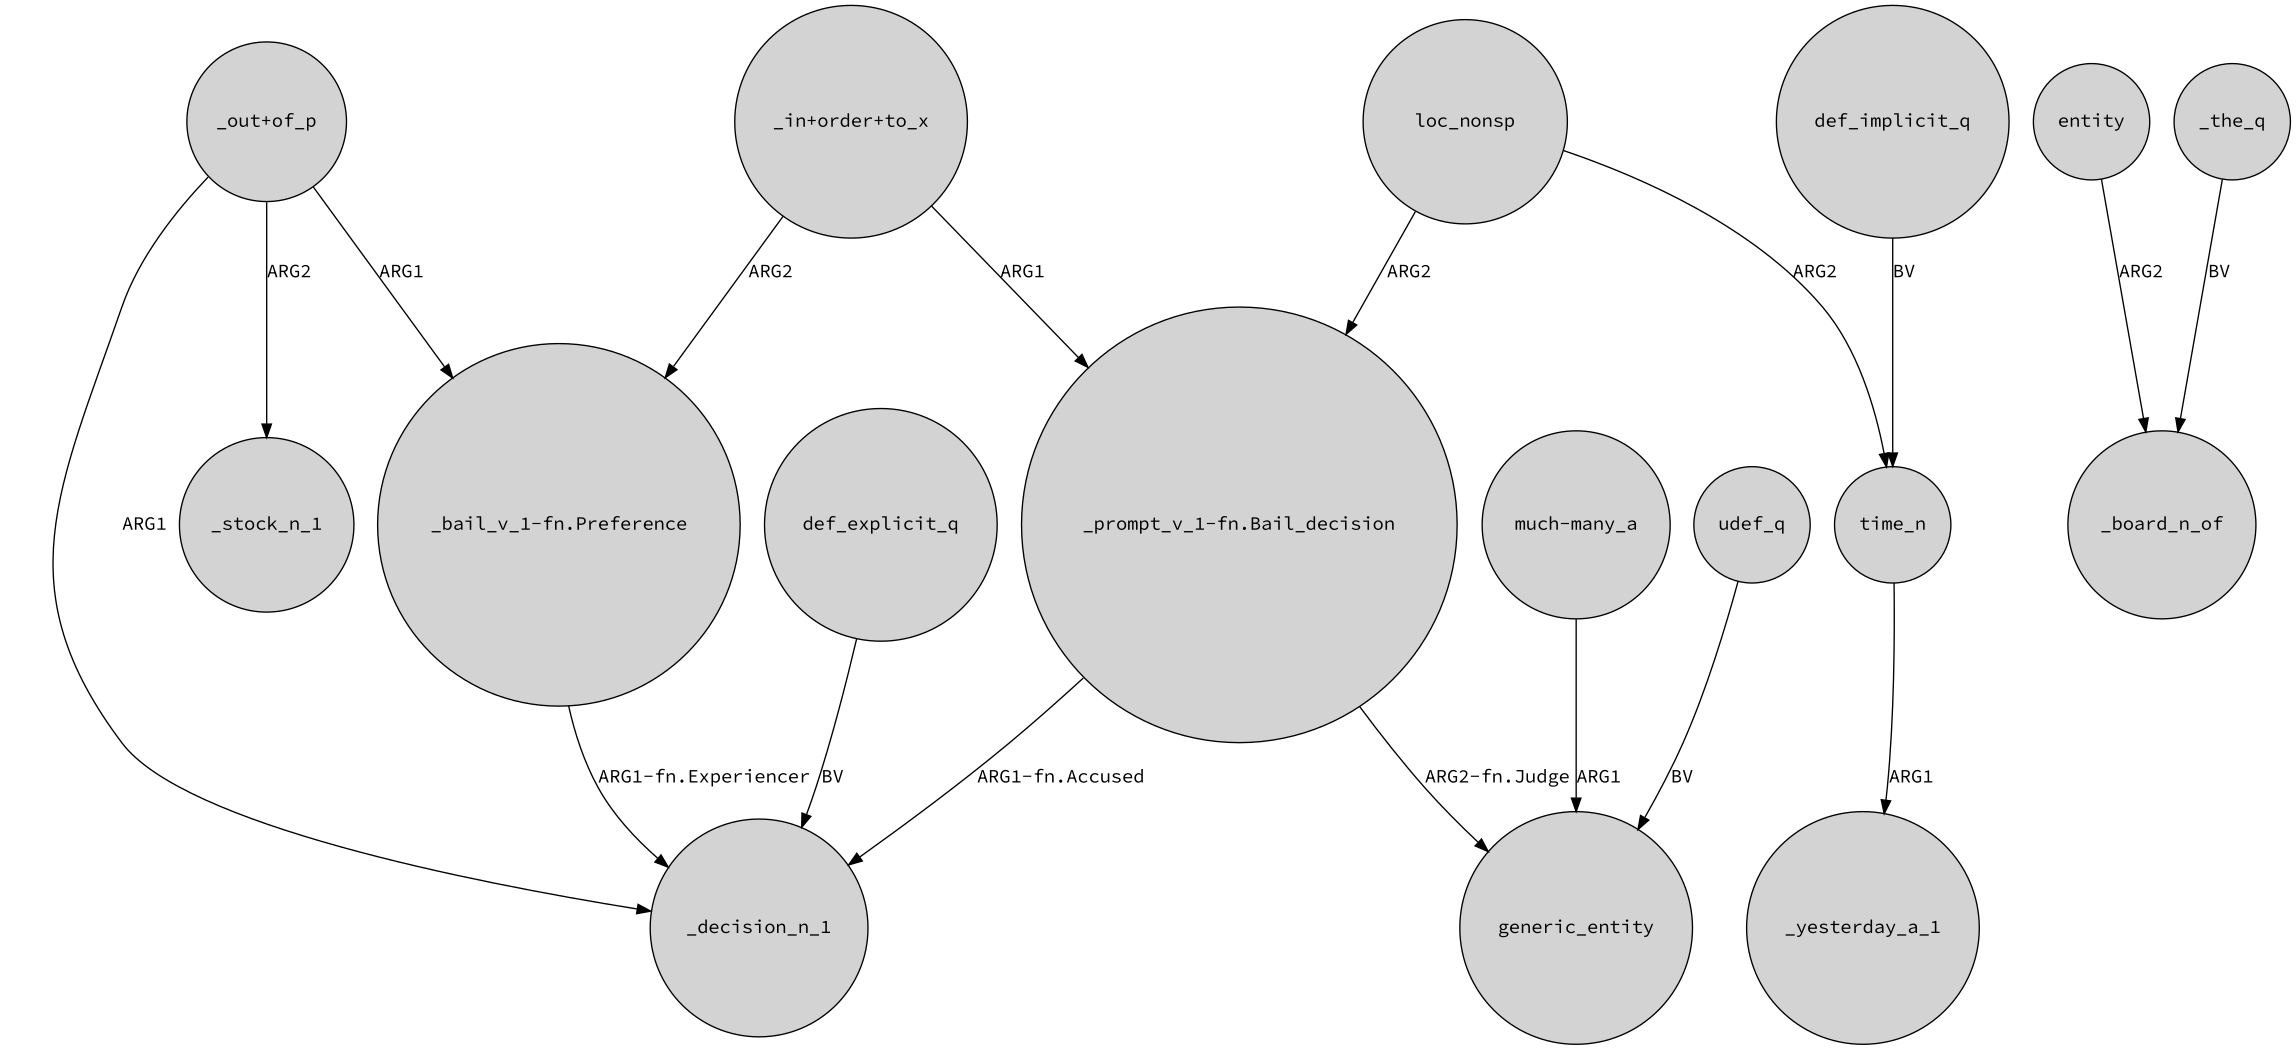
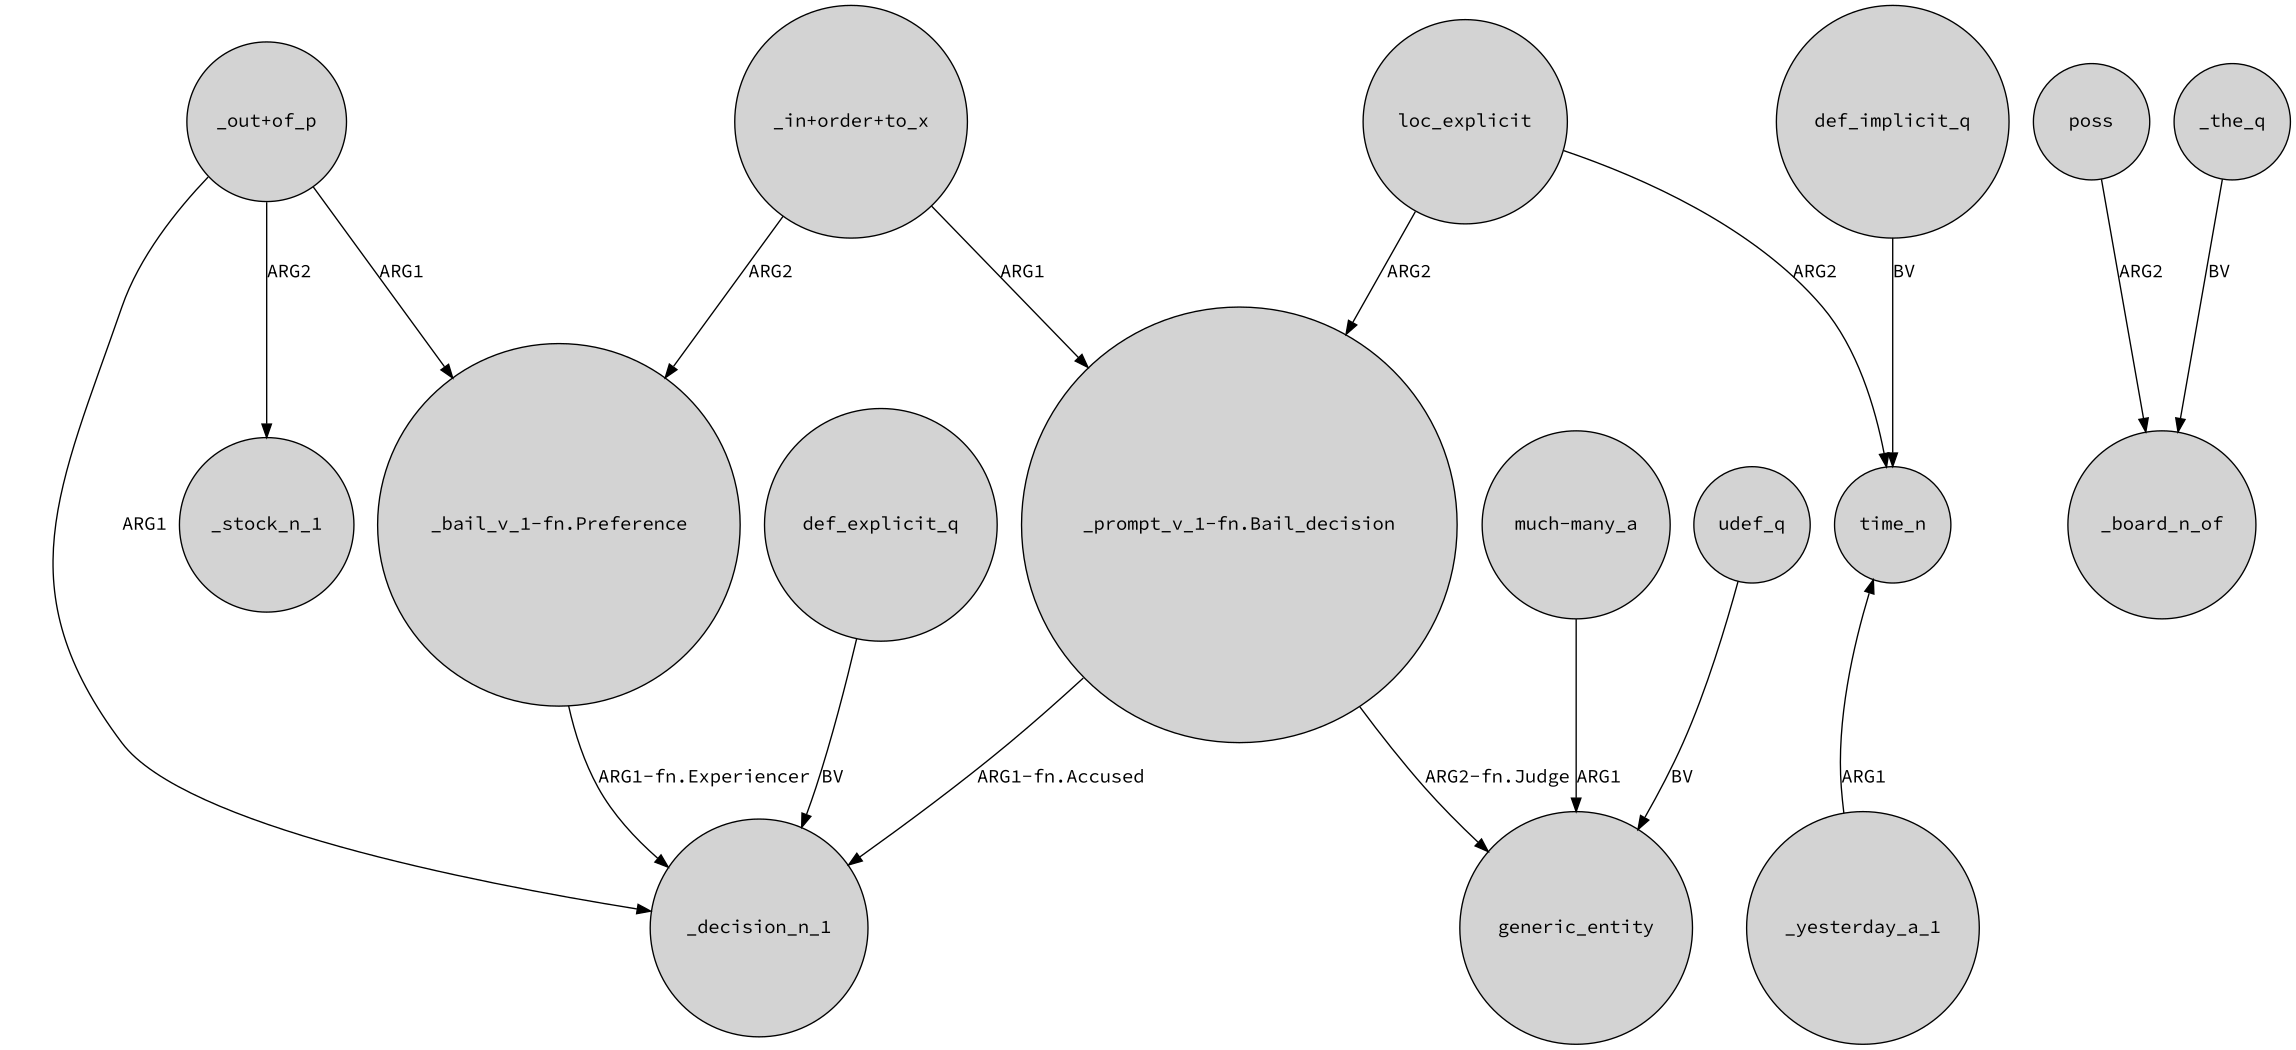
(1465, 122) -> (1465, 122)
(2092, 122) -> (2092, 122)
(1893, 692) -> (1845, 702)
